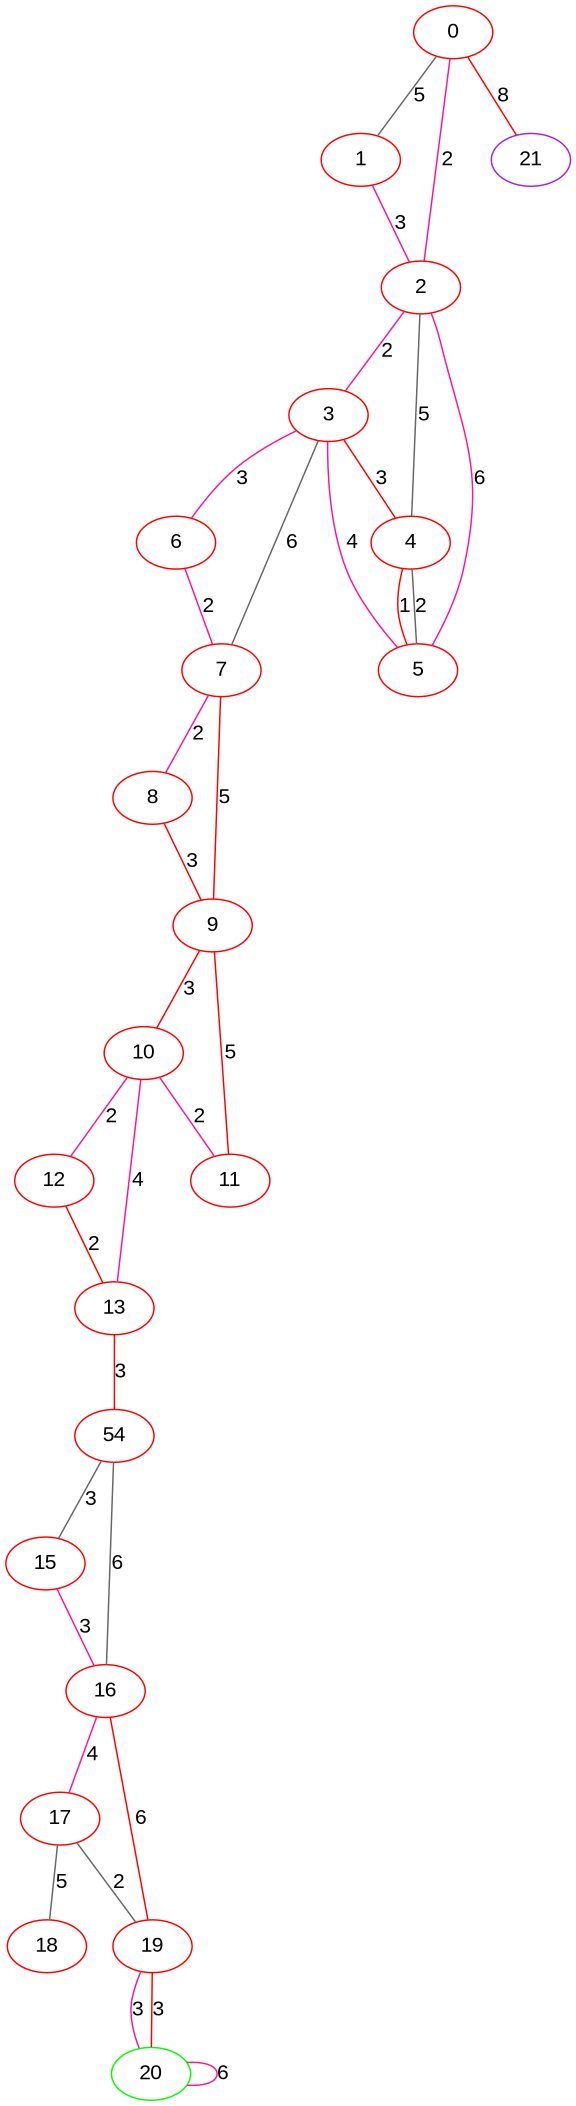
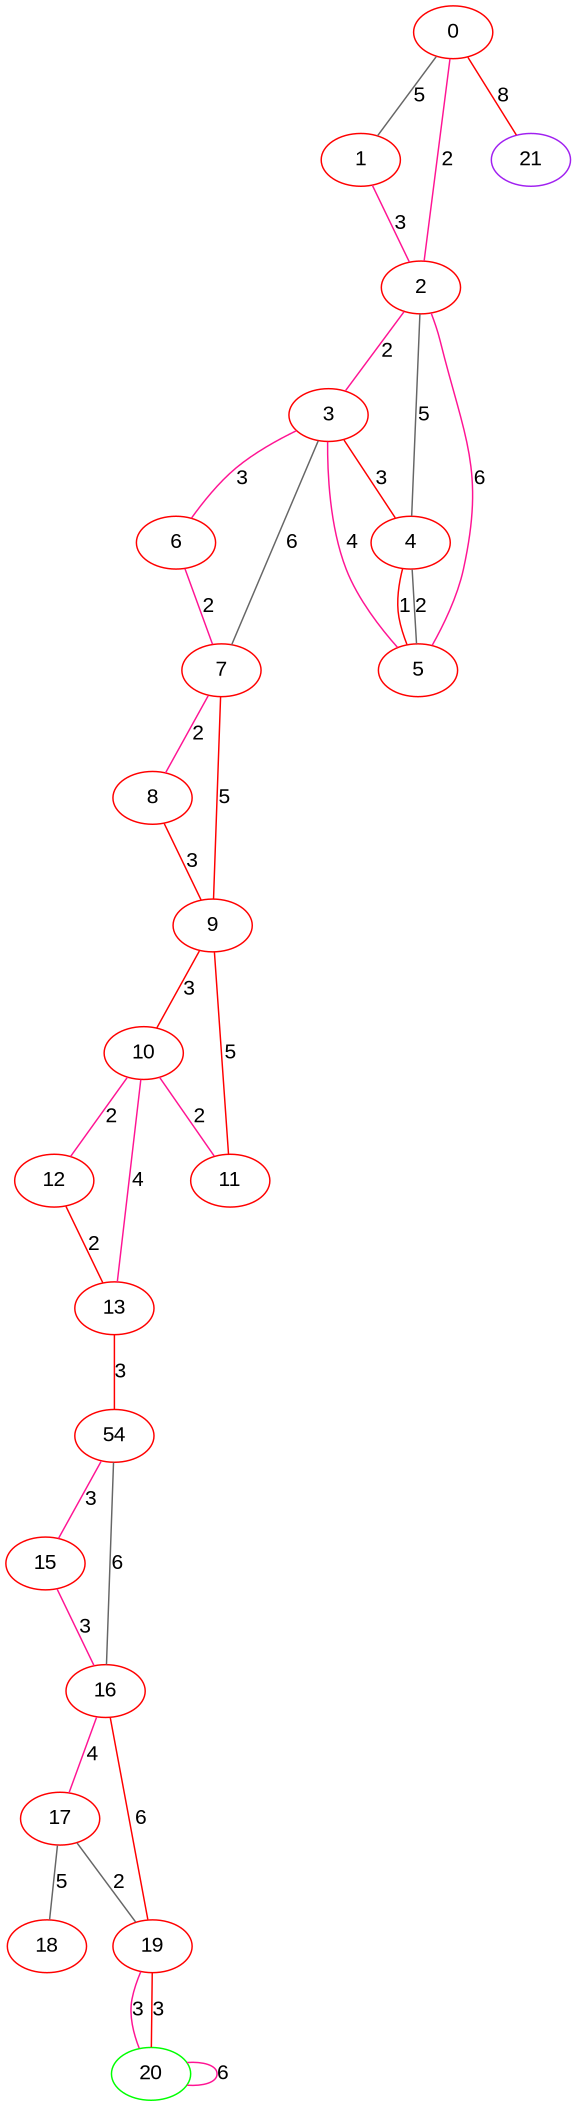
(80, 1500) -> (80, 1500)
